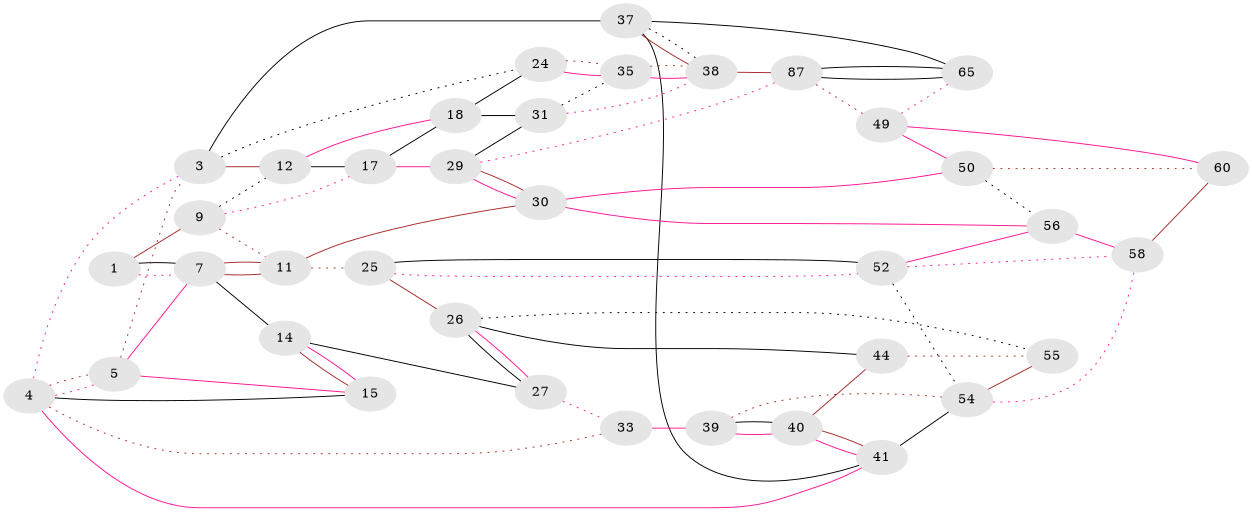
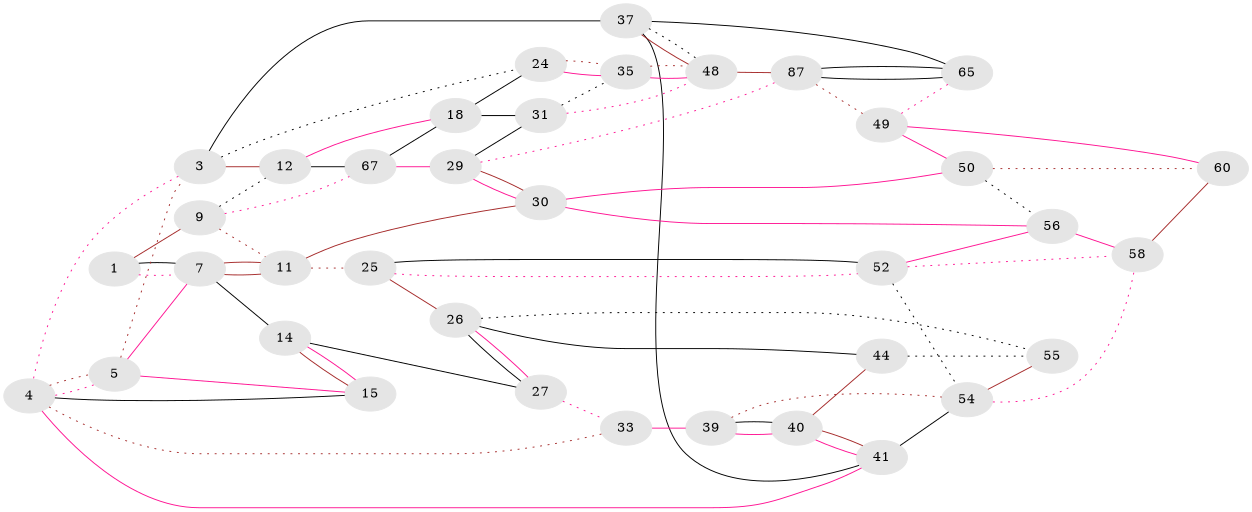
(711, 72) -> (711, 72)
(370, 167) -> (370, 167)
(967, 356) -> (967, 356)
